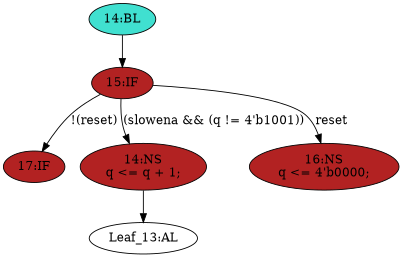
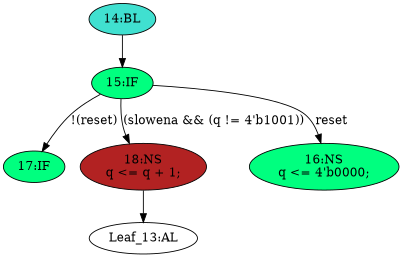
(122, 83) -> (122, 83)
(34, 167) -> (34, 167)
(143, 167) -> (143, 167)
(324, 167) -> (324, 167)
